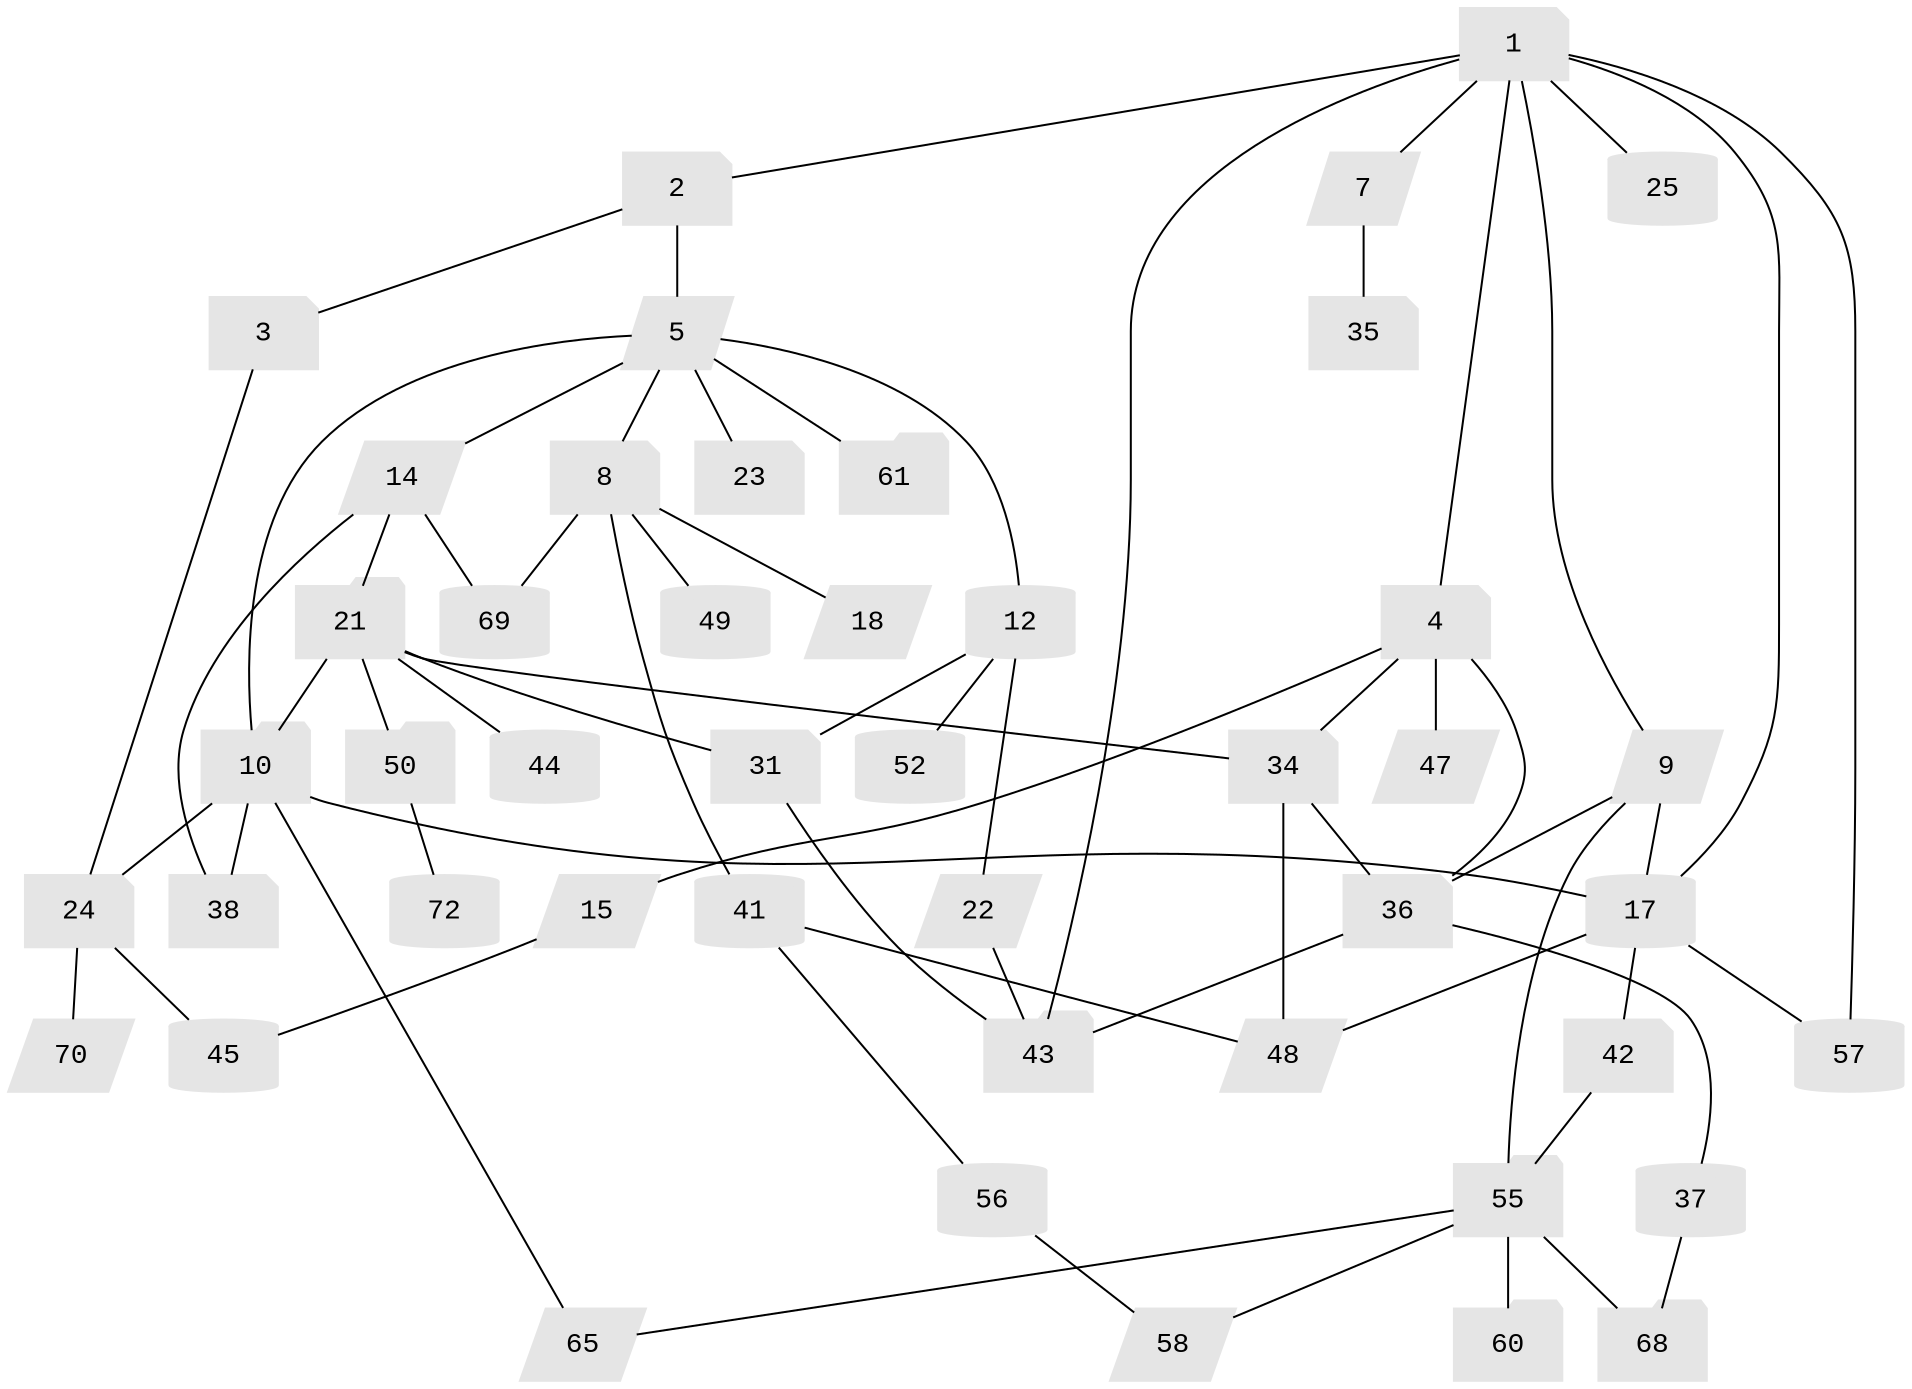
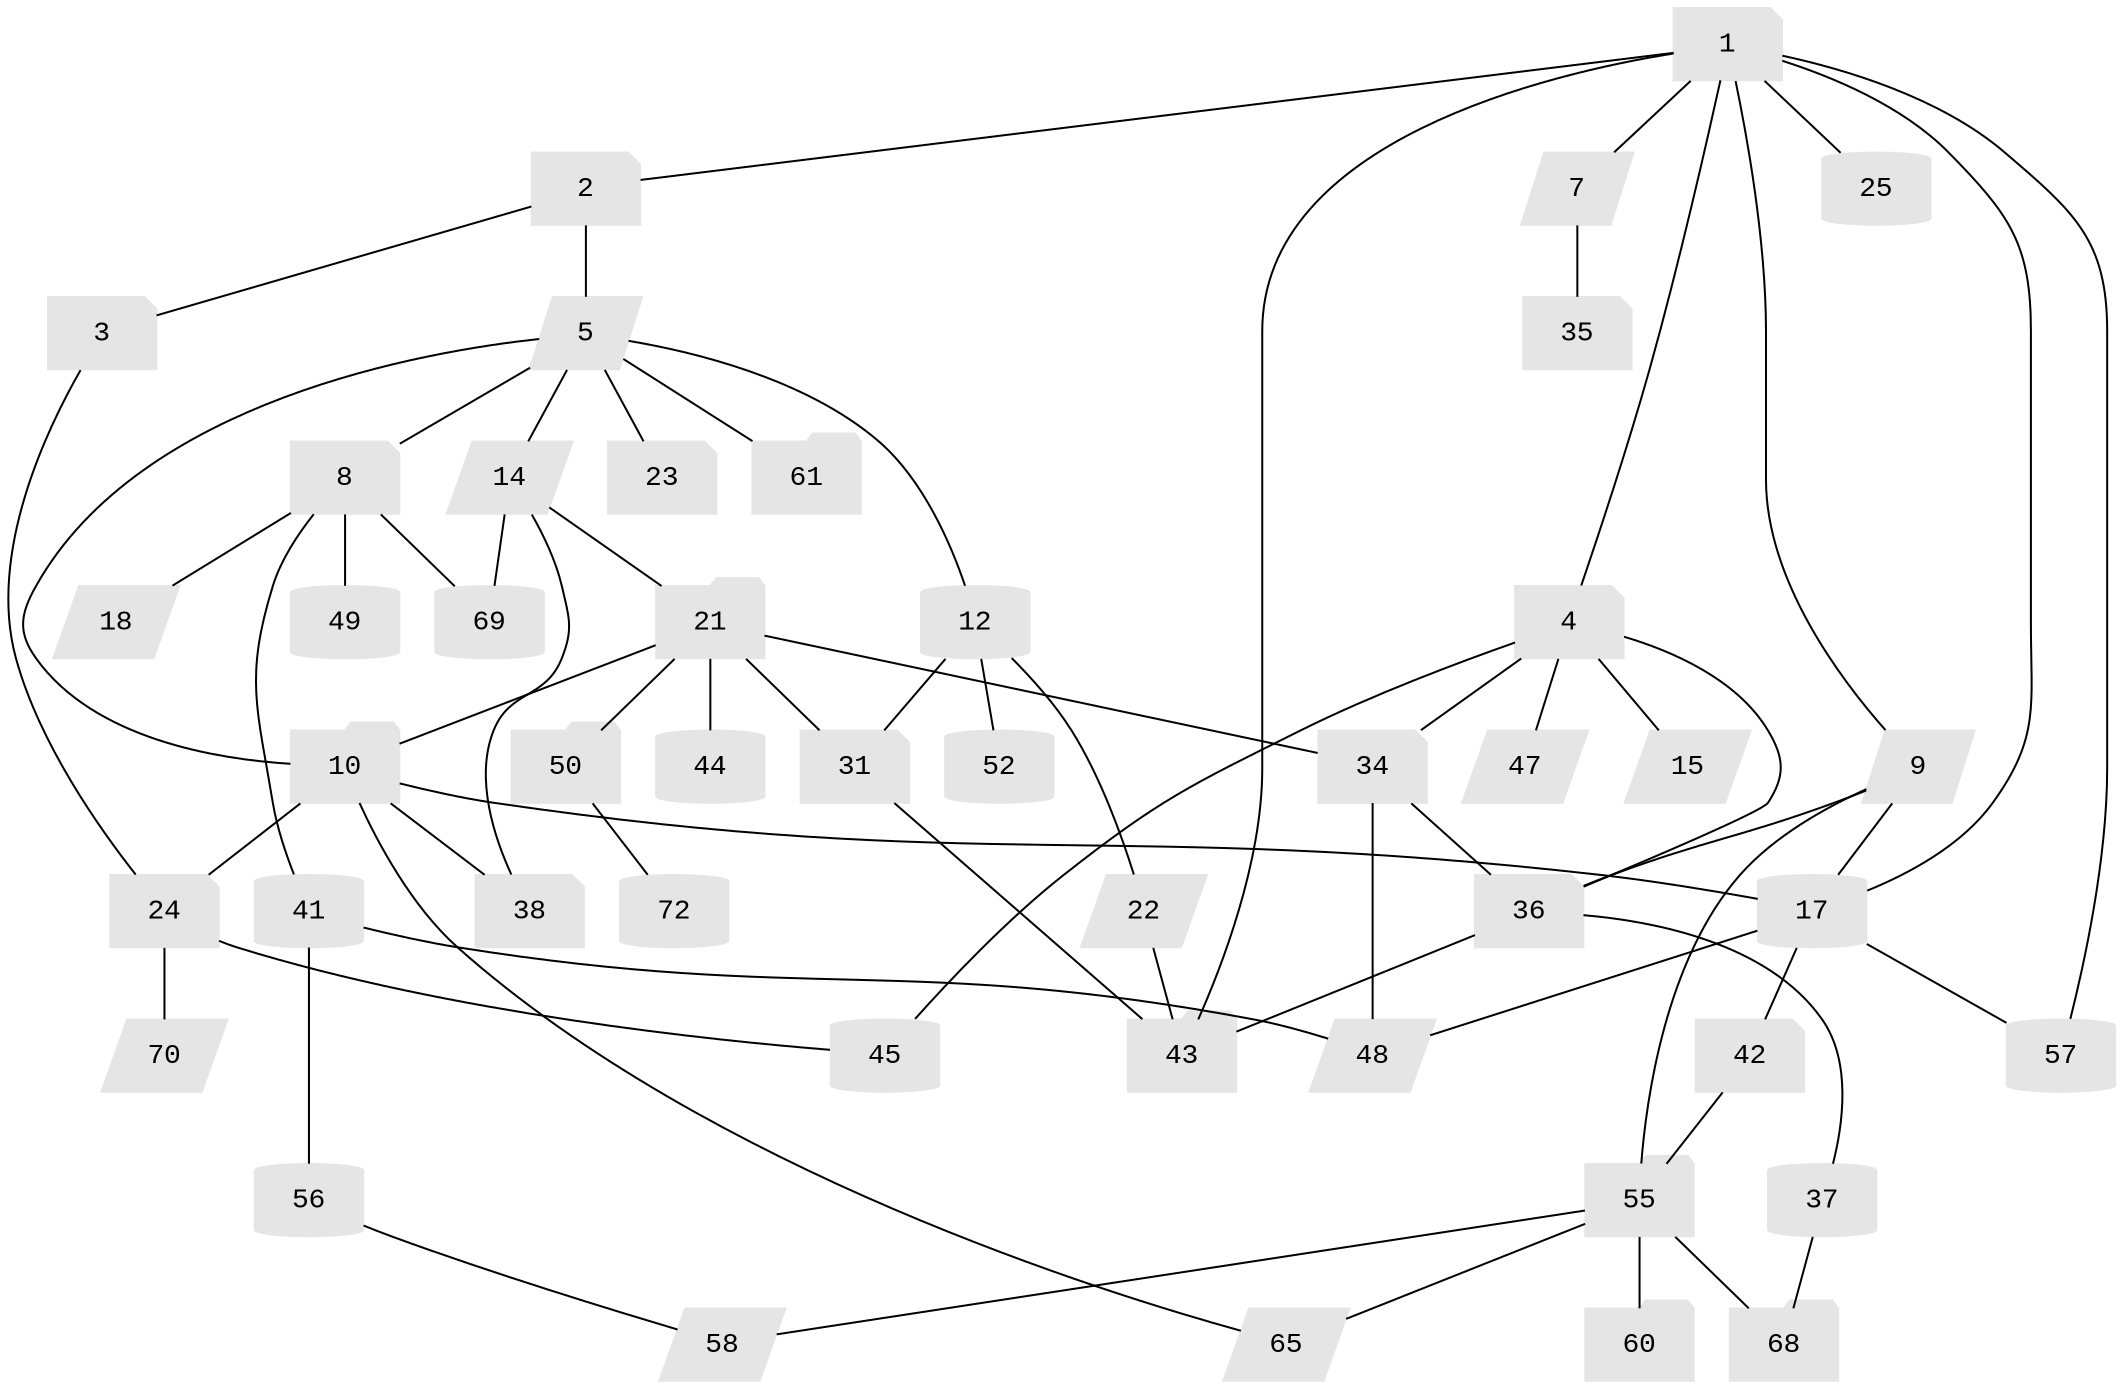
(408, 988) -> (1188, 789)
